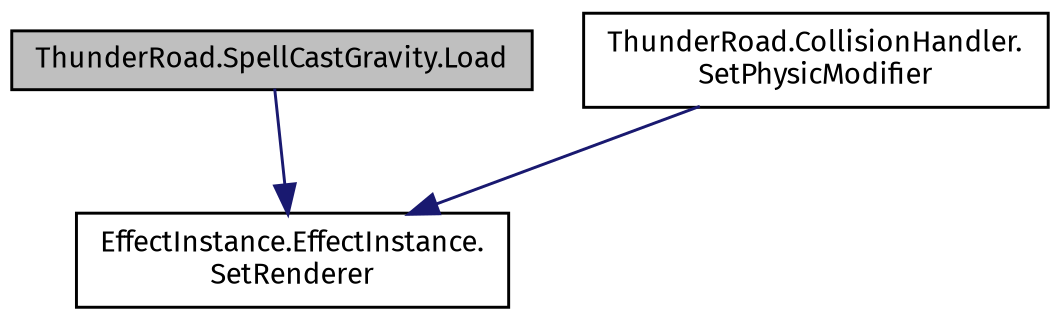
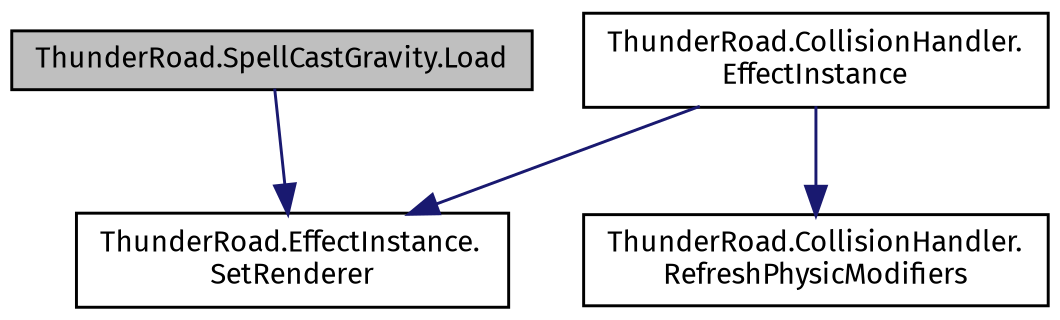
(816, 60) -> (816, 60)
(293, 260) -> (293, 260)
none -> (816, 260)
